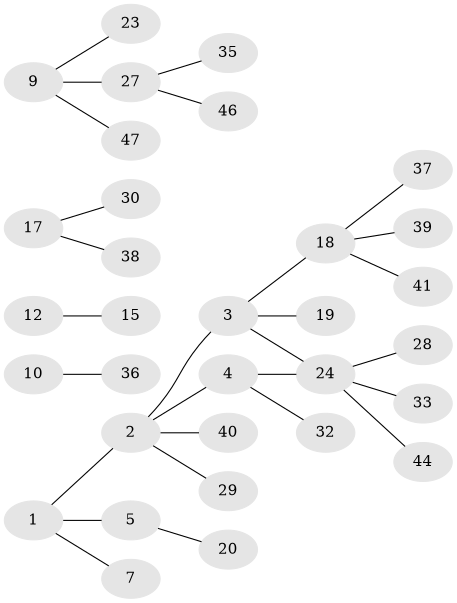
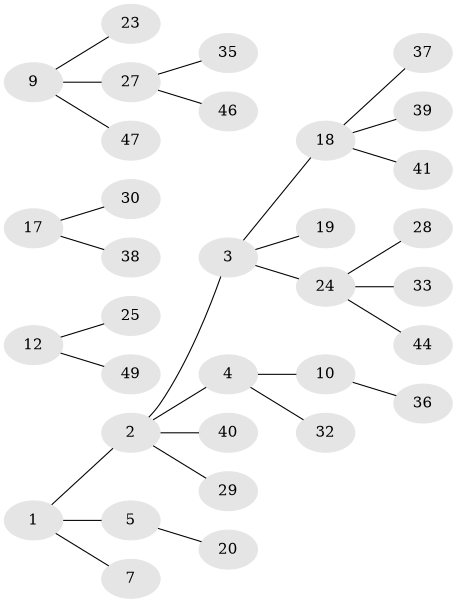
(131, 316) -> (131, 316)
none -> (131, 374)
(277, 374) -> (277, 374)
